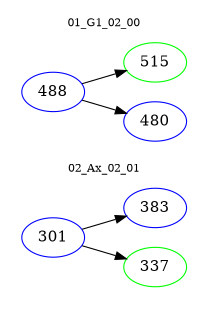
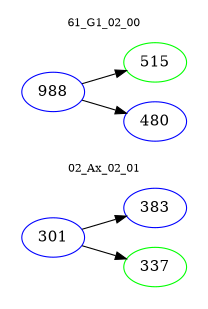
(104, 24) -> (104, 24)
(53, 92) -> (53, 92)
